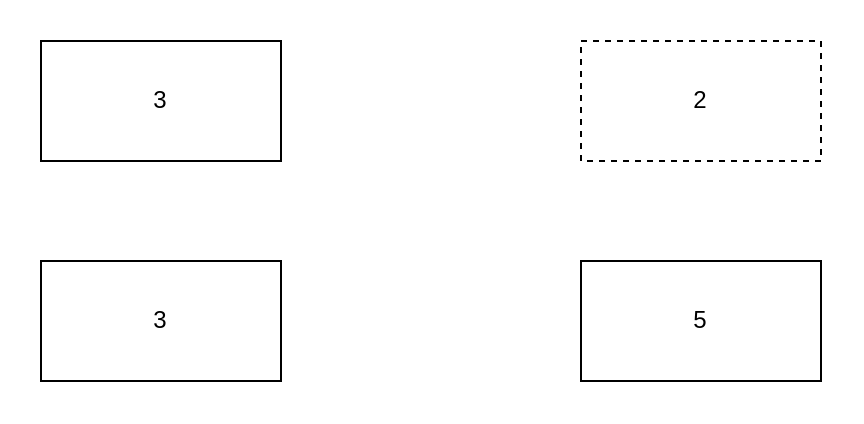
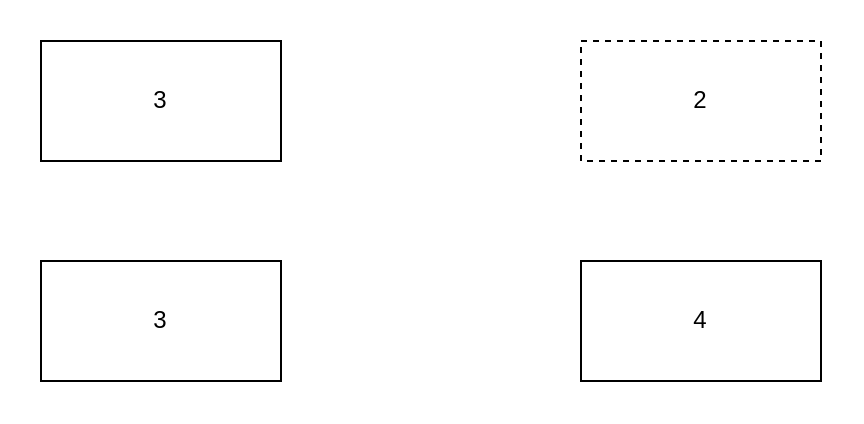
(701, 321) -> (701, 321)
